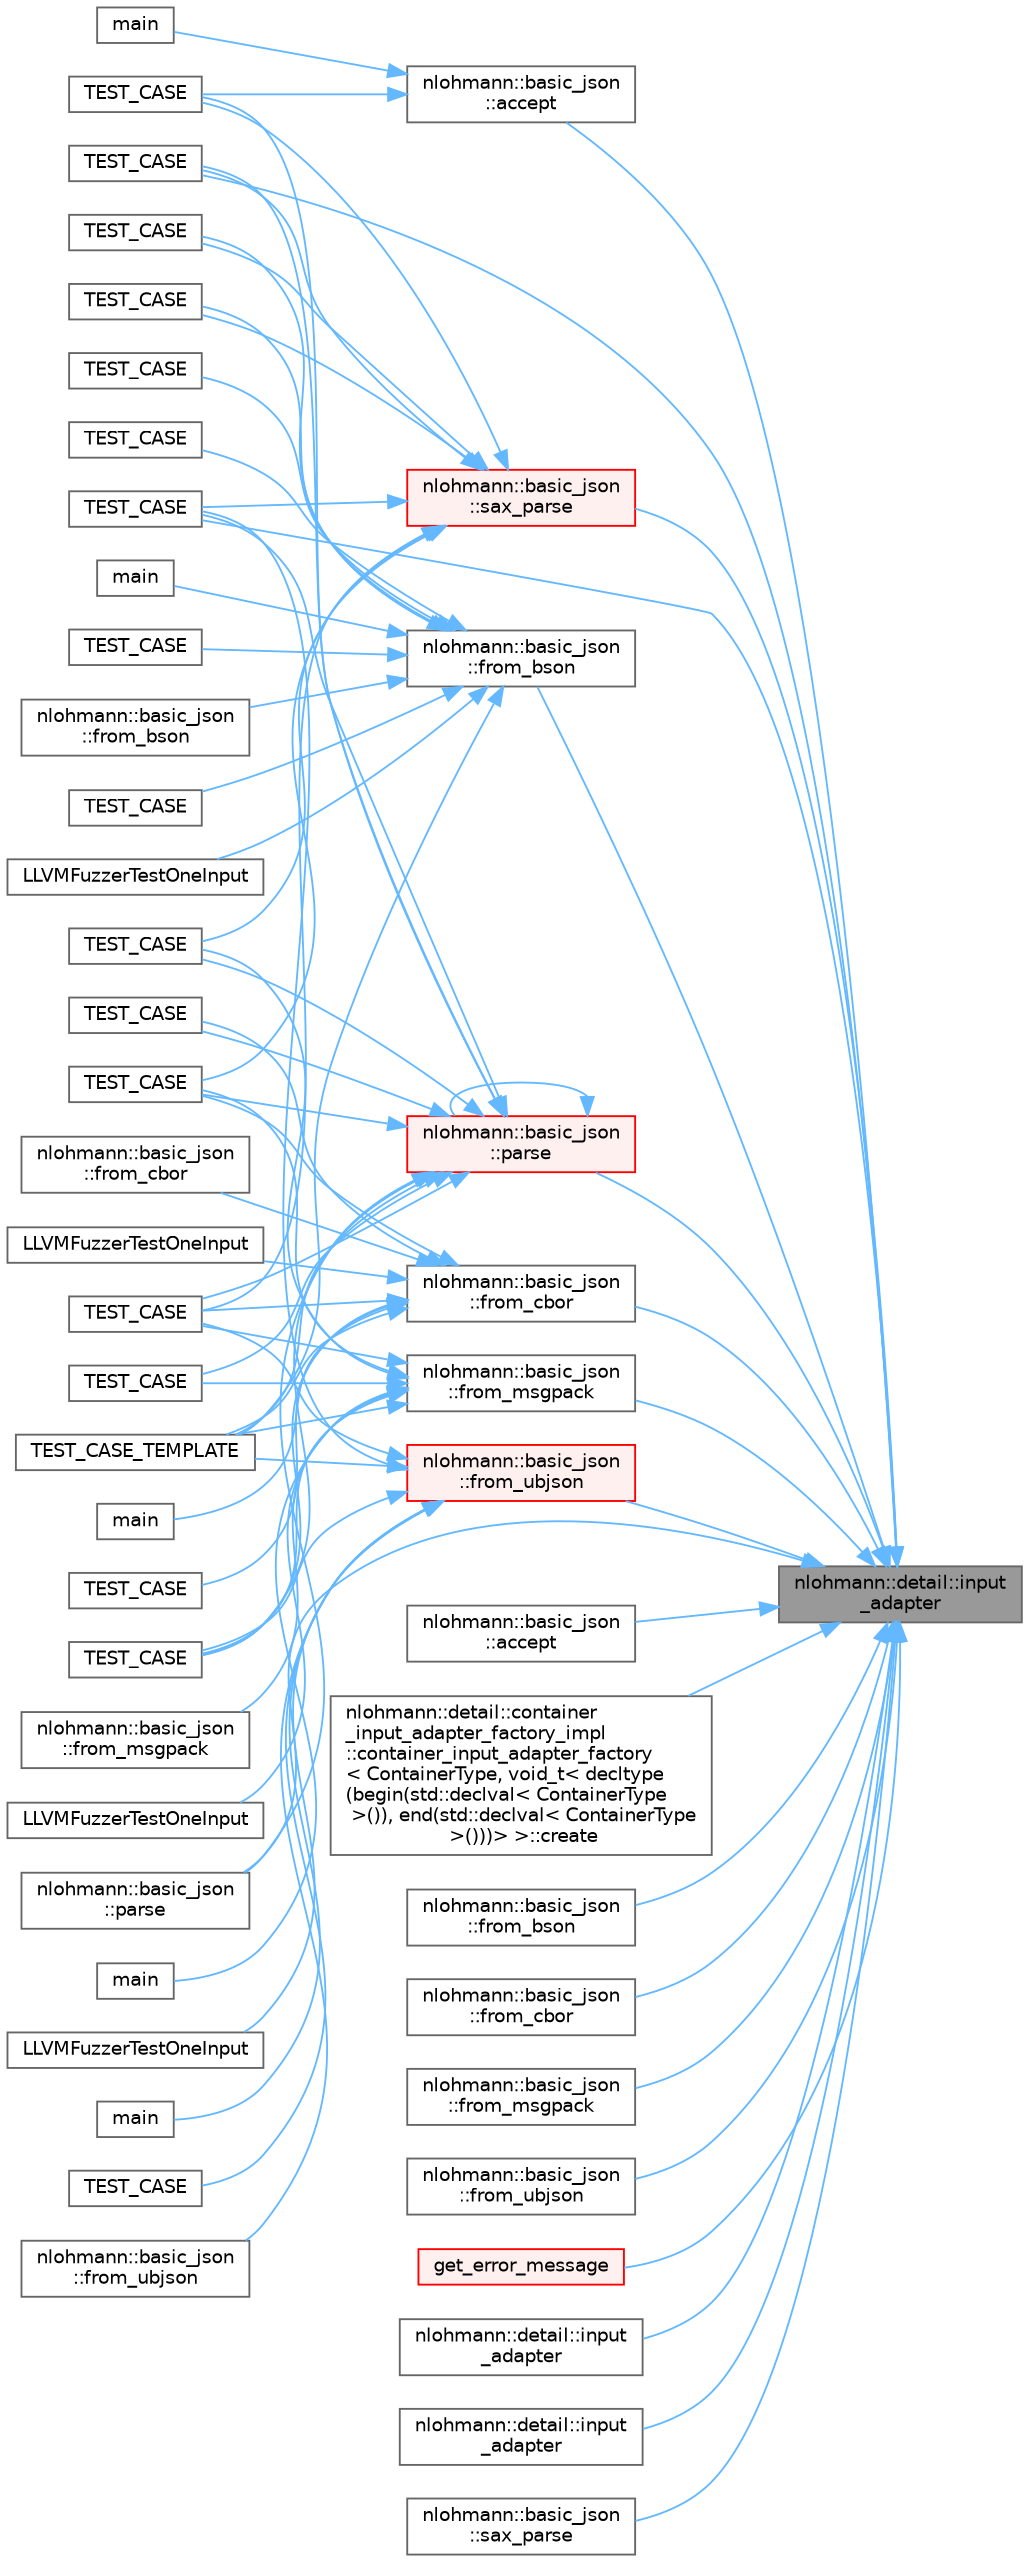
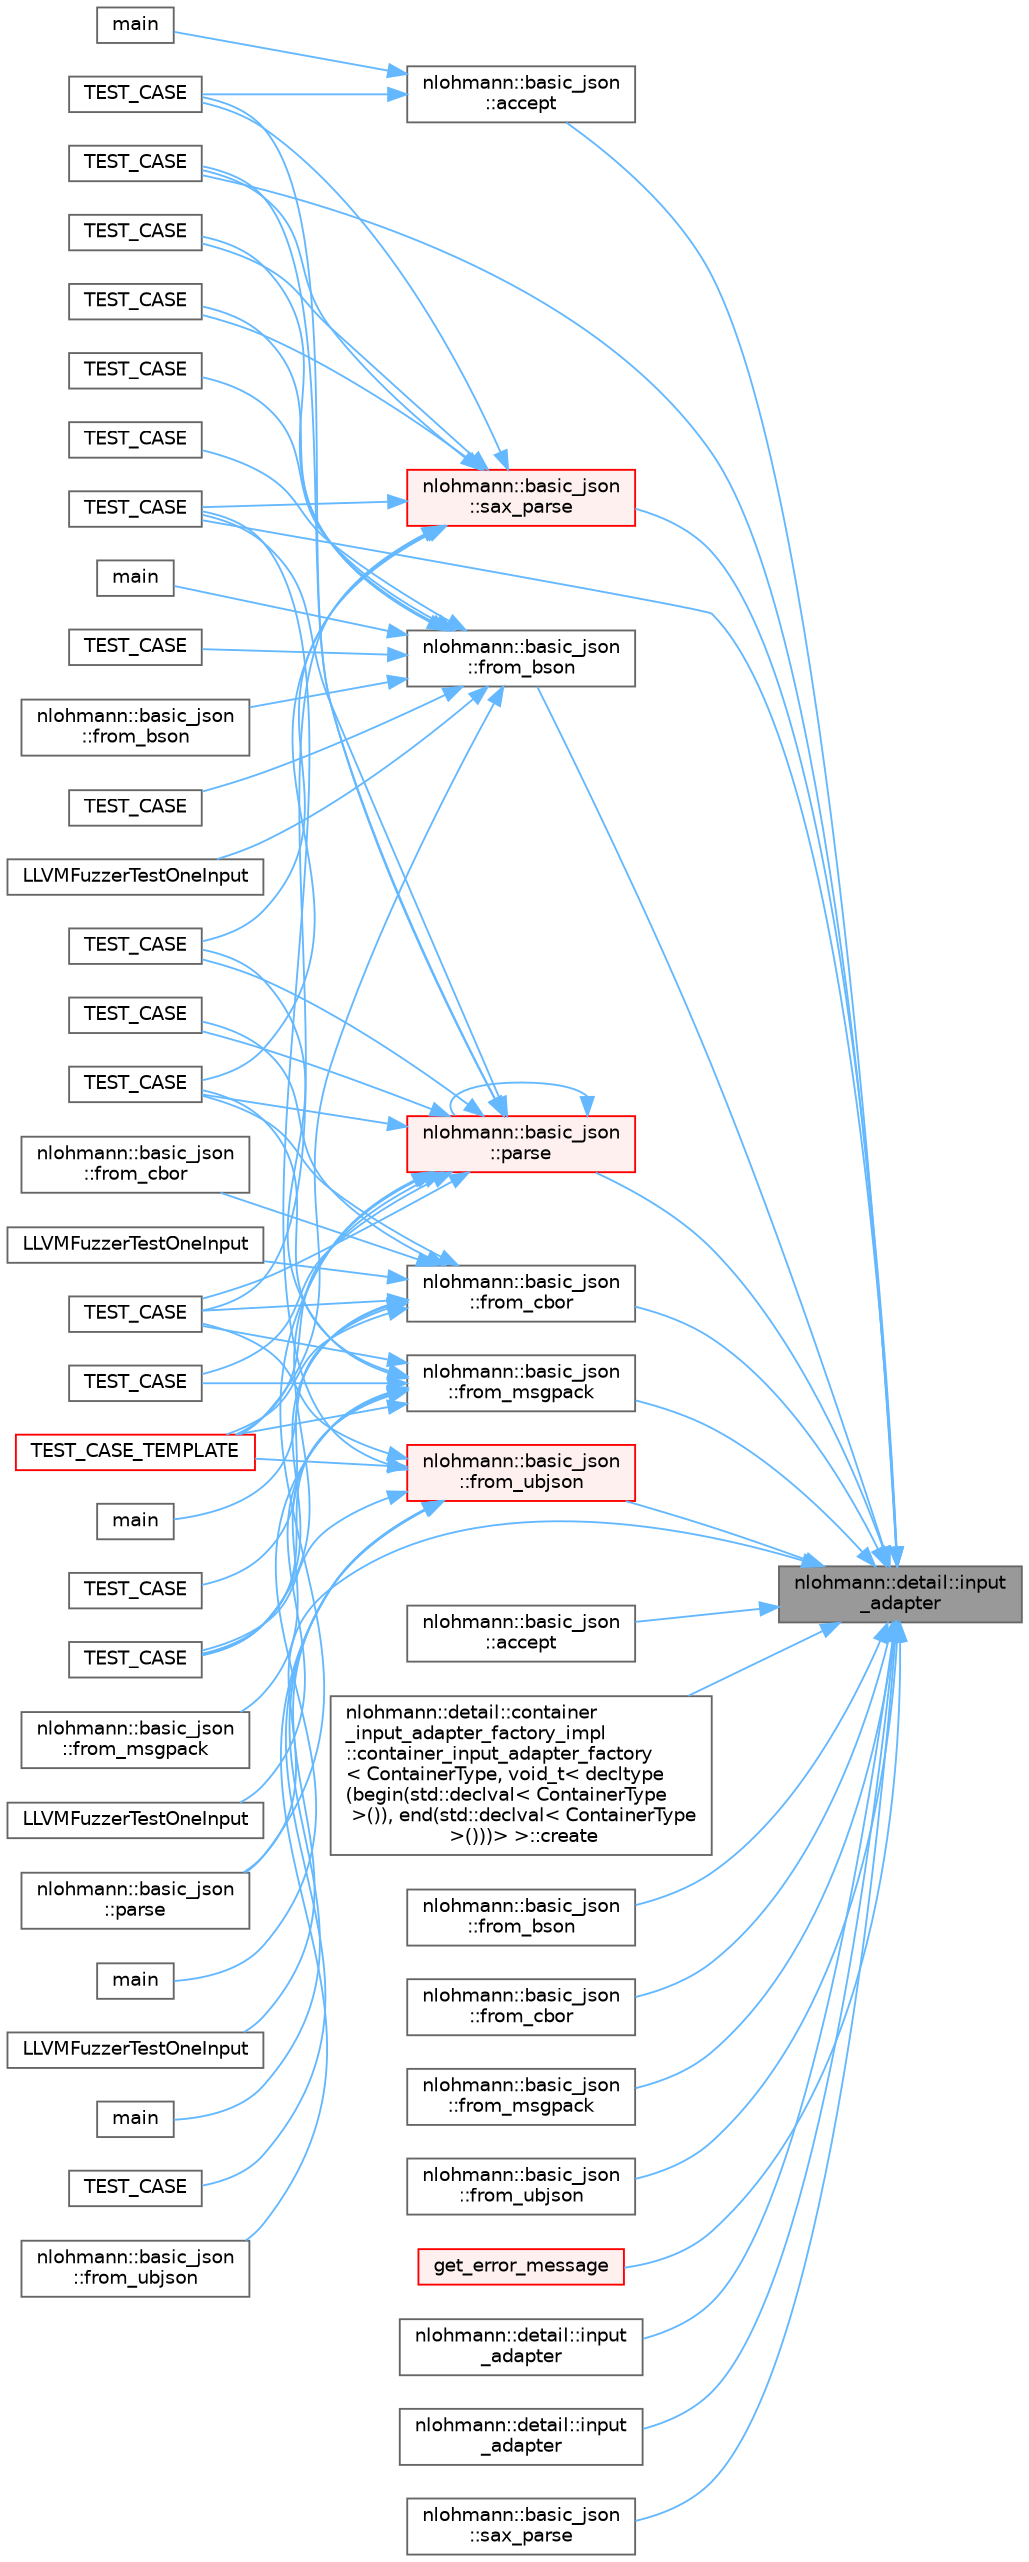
(135, 1452) -> (135, 1452)
